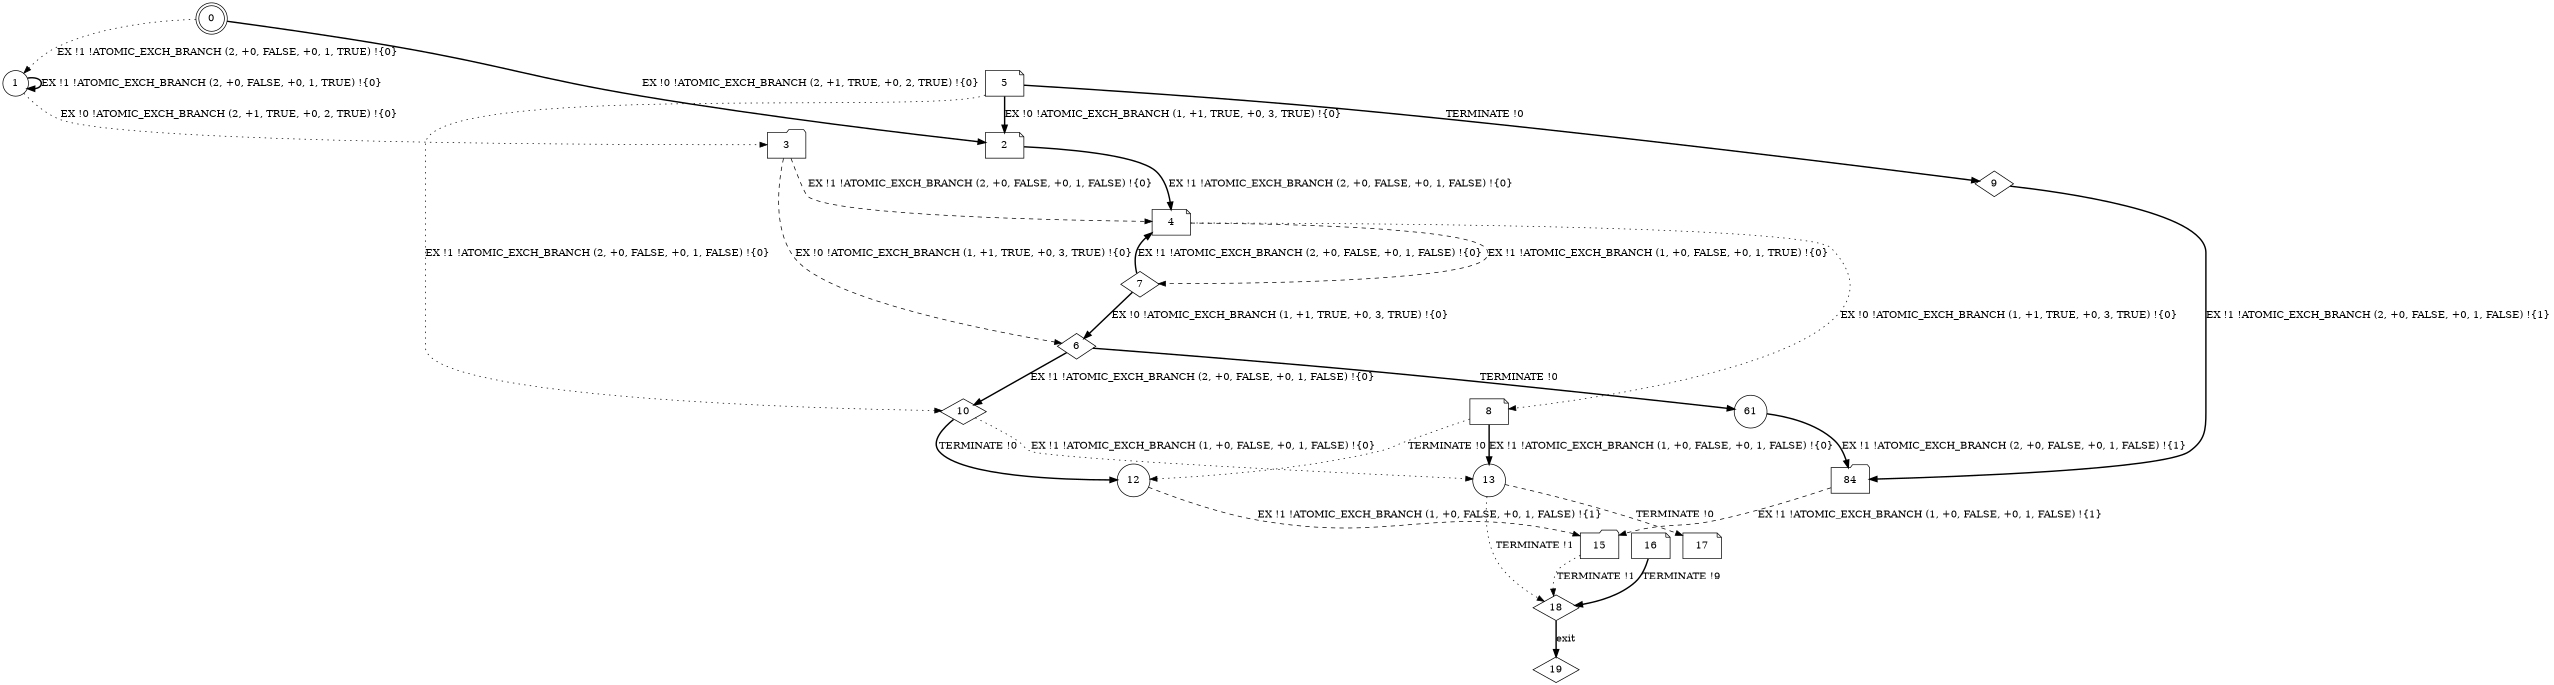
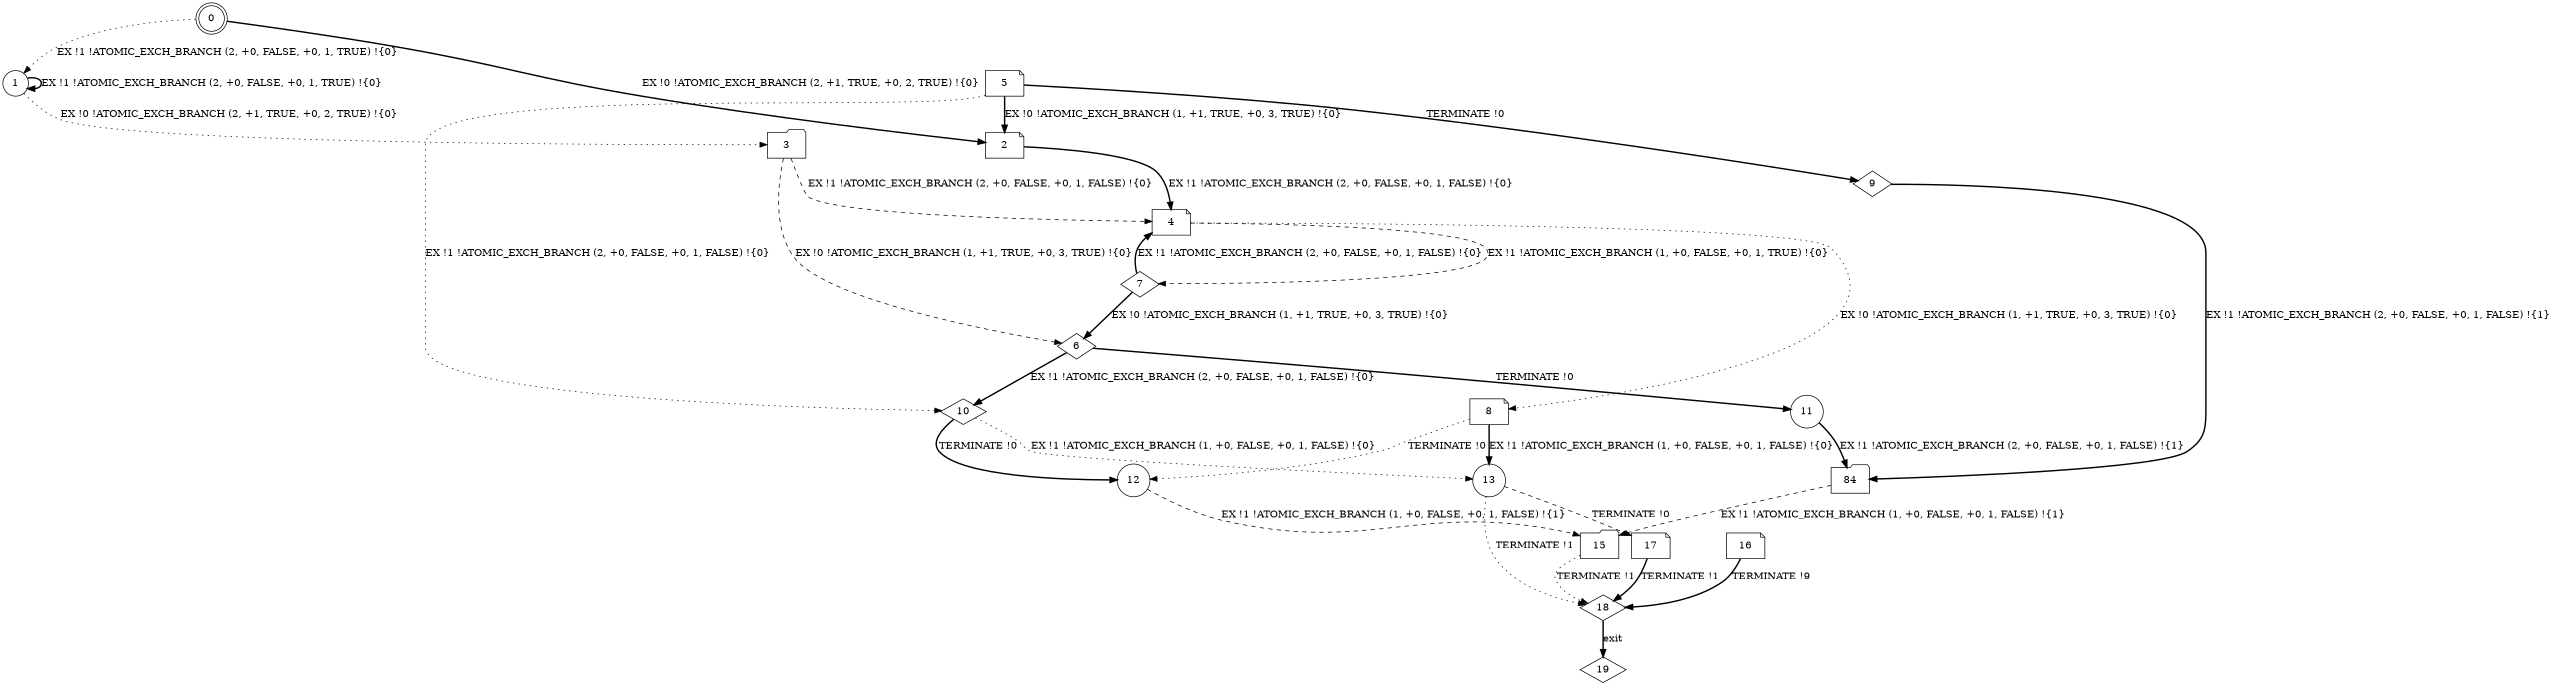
(1751, 412) -> (1807, 412)
none -> (1637, 580)
